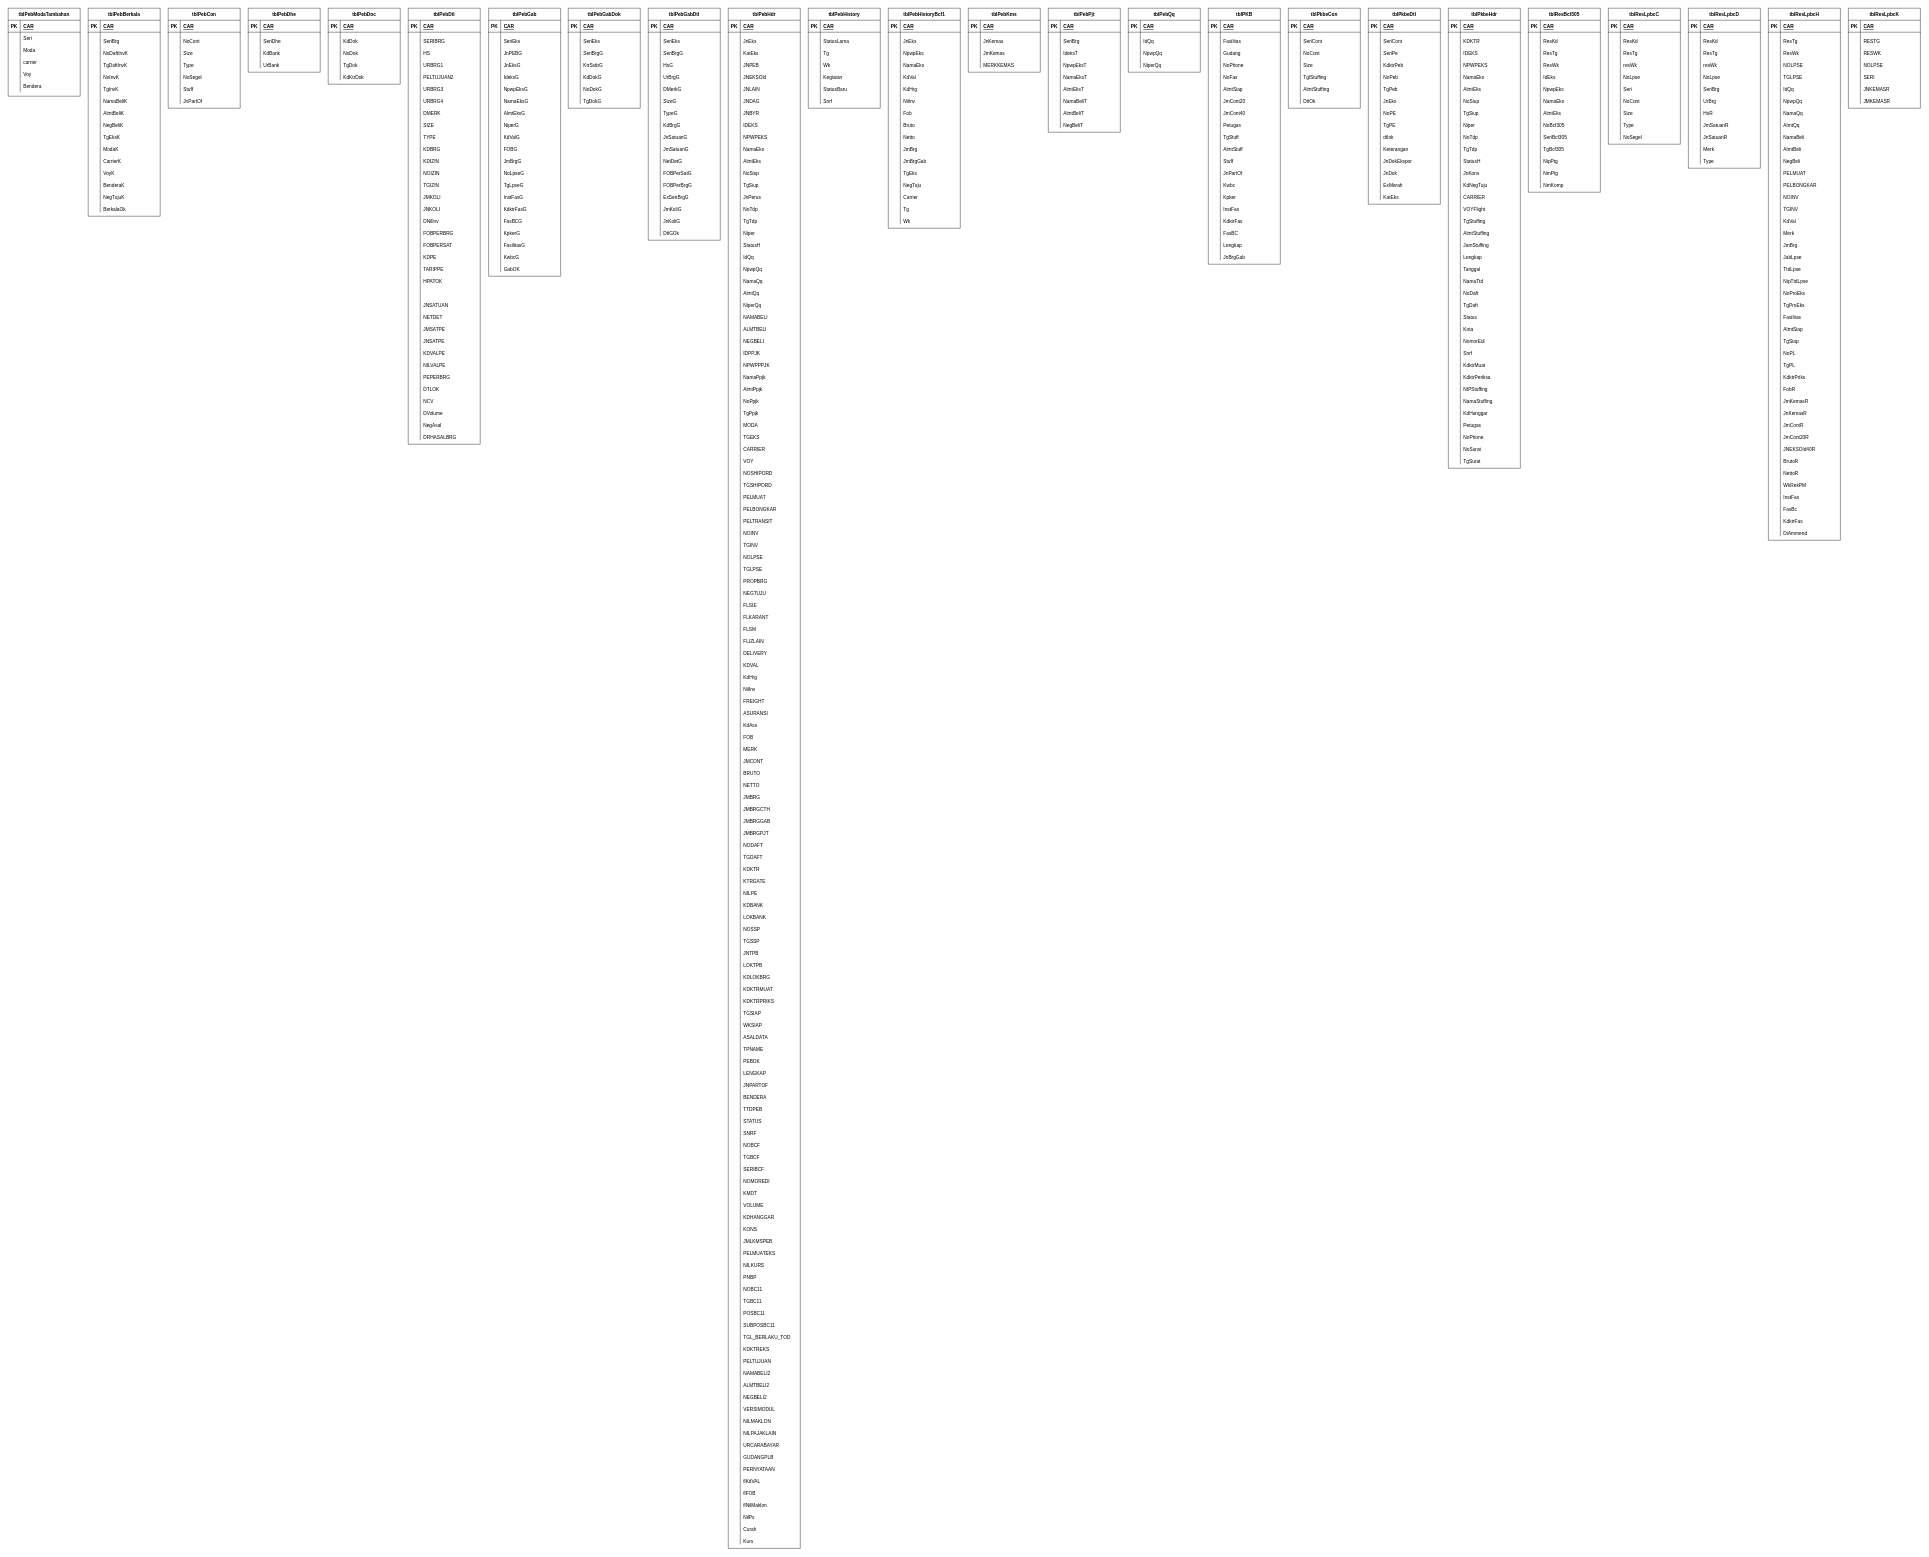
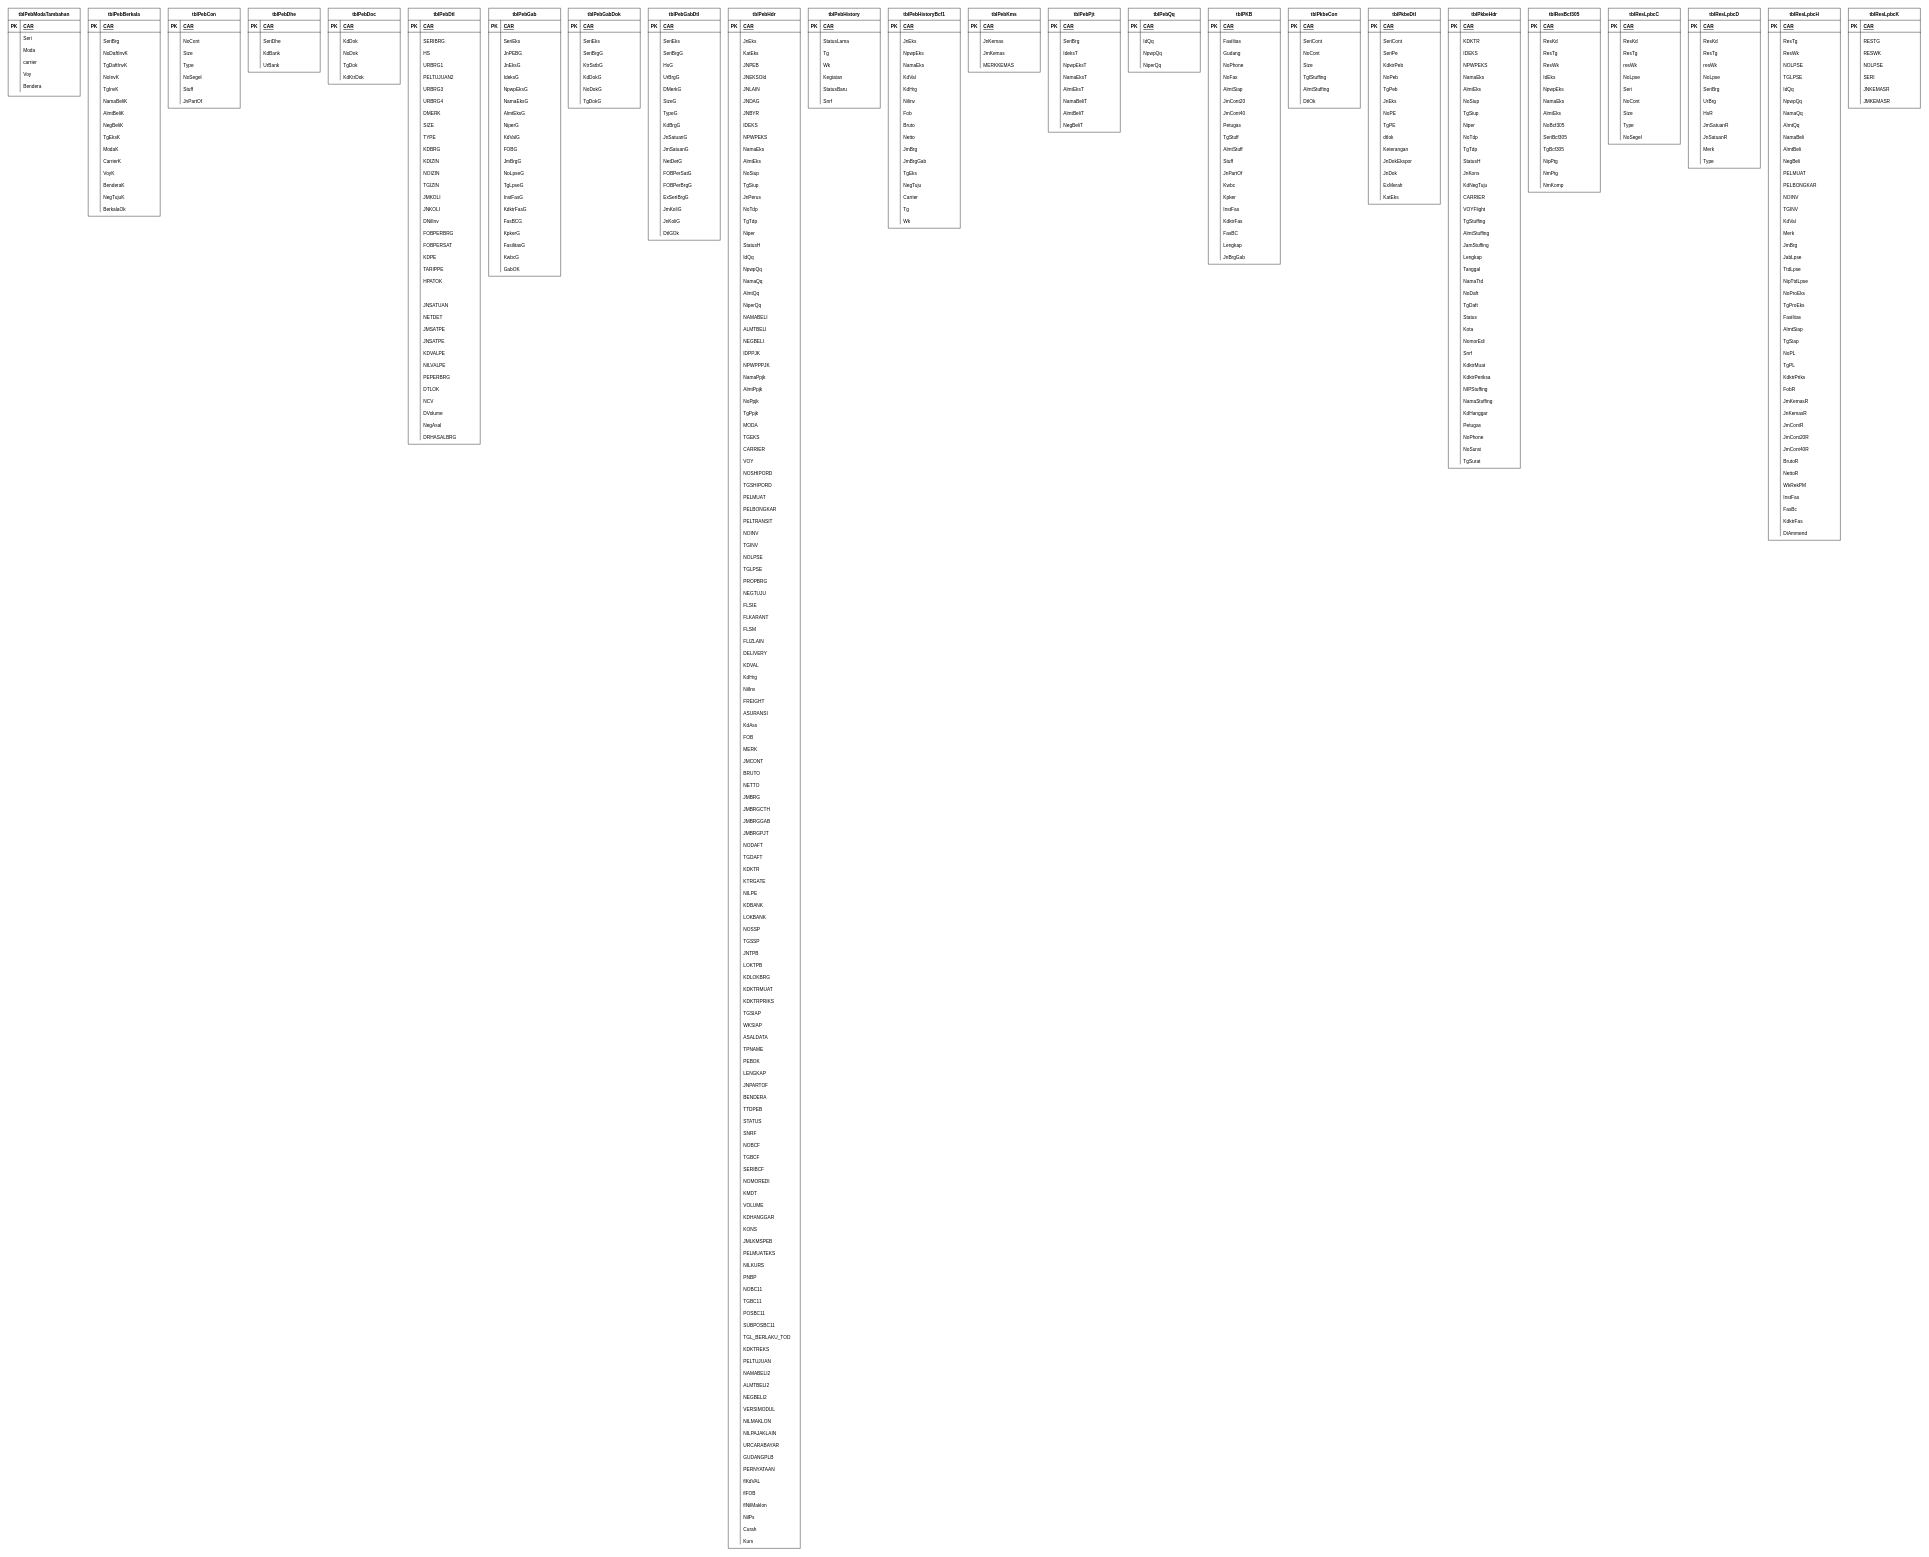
(1797, 449) -> (1795, 449)
